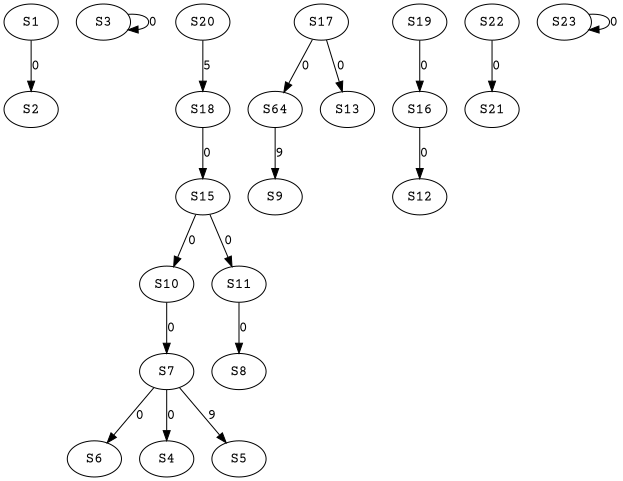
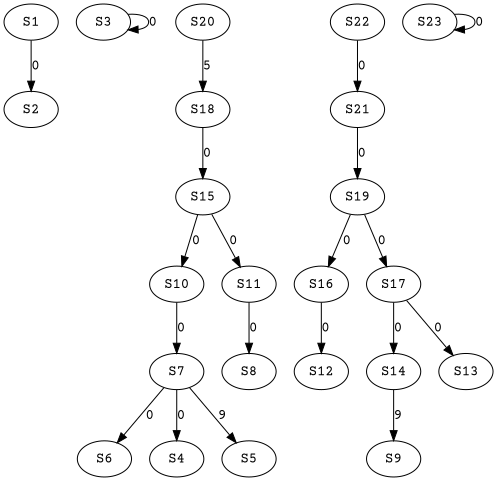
(275, 109) -> (394, 372)
none -> (357, 148)
none -> (374, 236)
